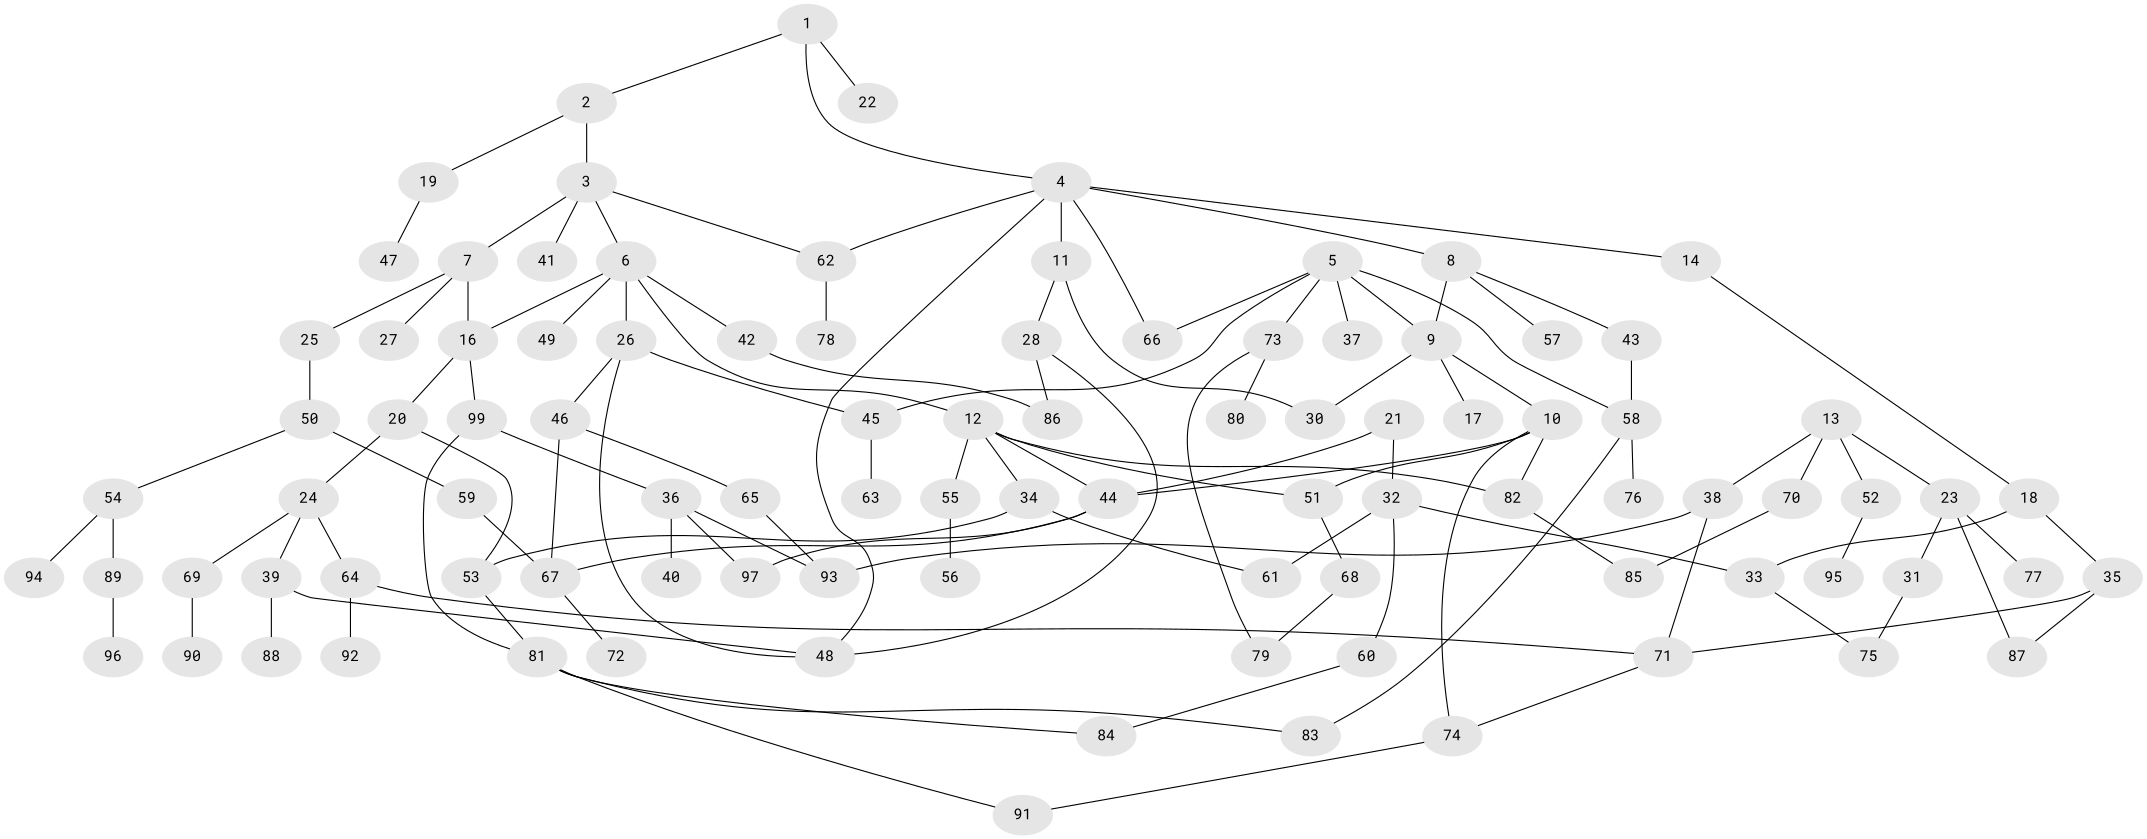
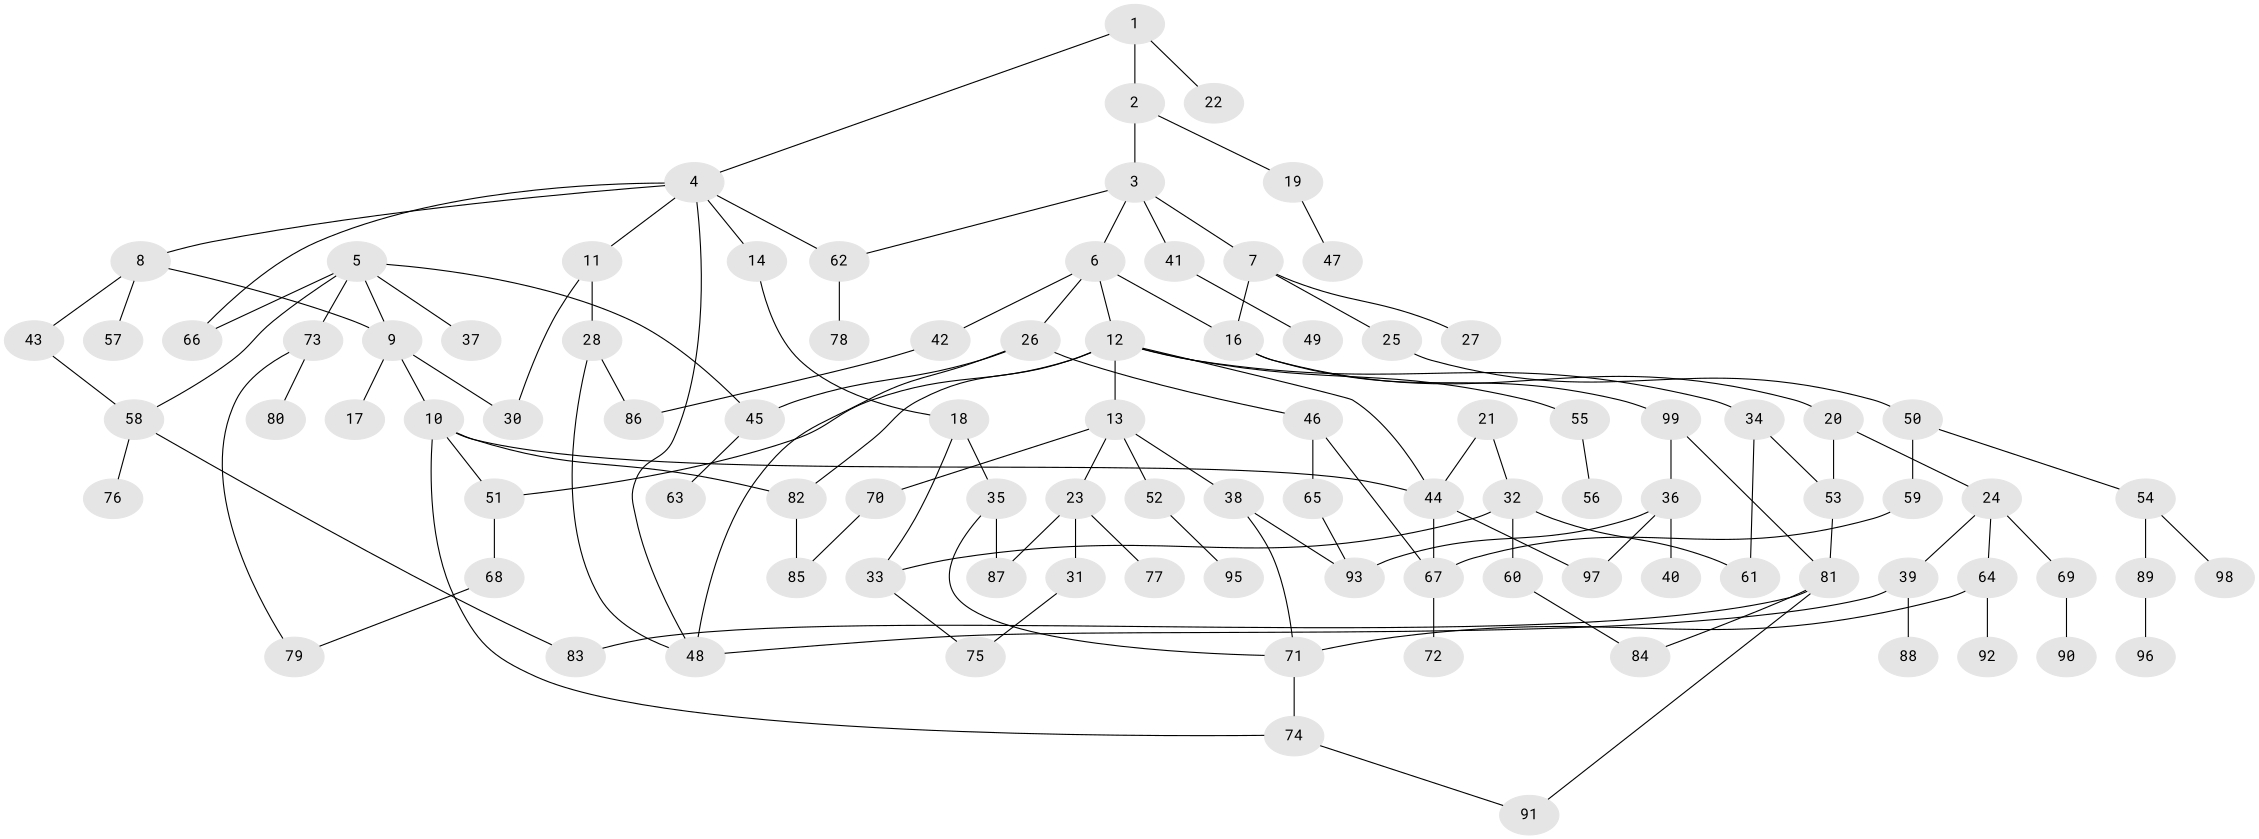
(587, 301) -> (1237, 297)
none -> (1115, 380)
(34, 578) -> (2225, 578)
